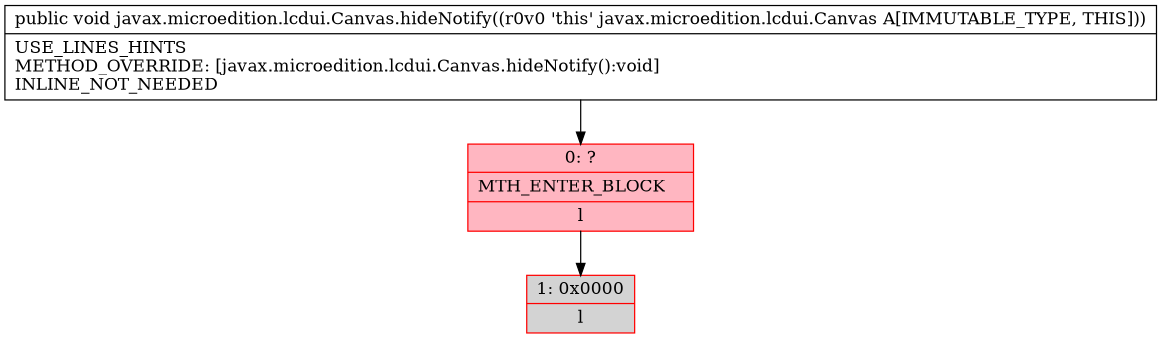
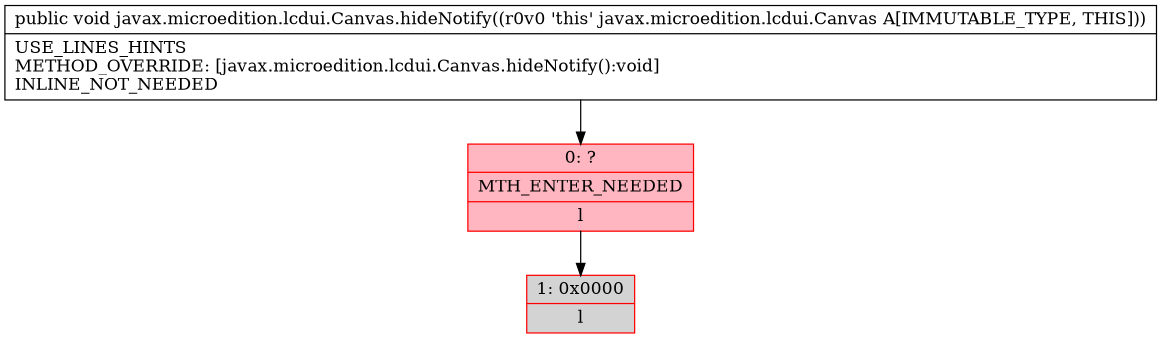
(572, 186) -> (581, 186)
